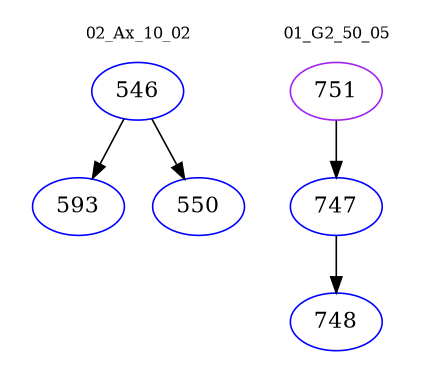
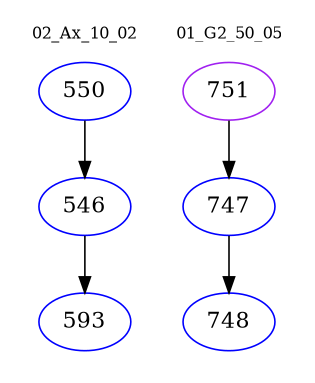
(164, 142) -> (85, 141)
